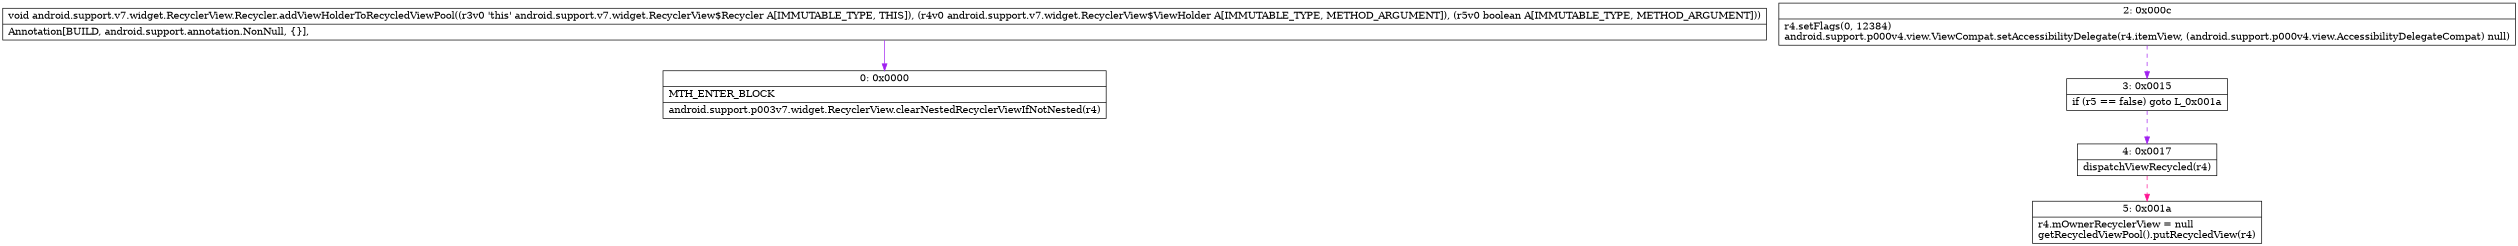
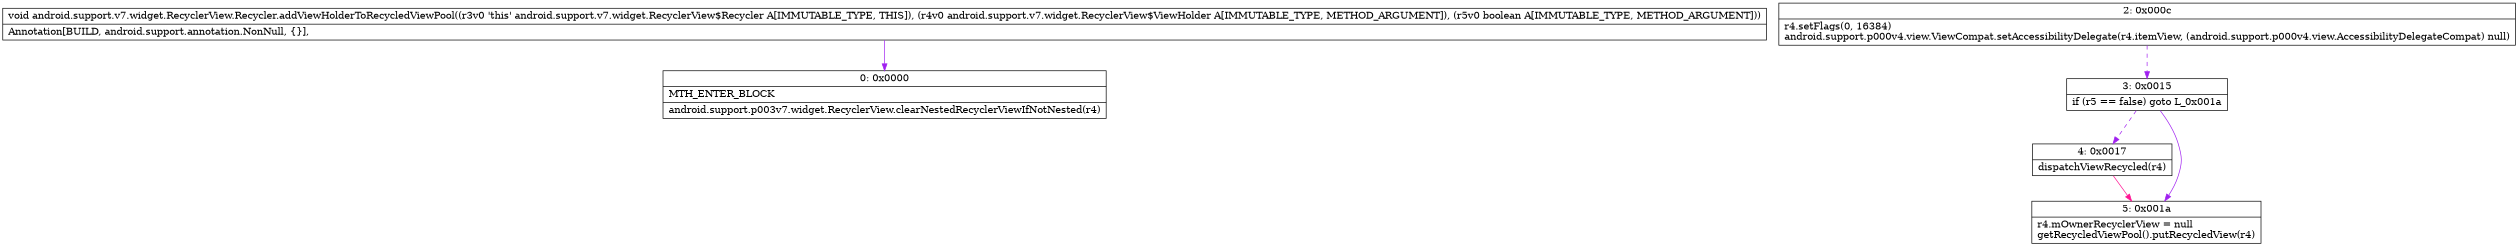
(1838, 27) -> (1838, 27)
none -> (2180, 152)
(2147, 185) -> (2120, 186)
